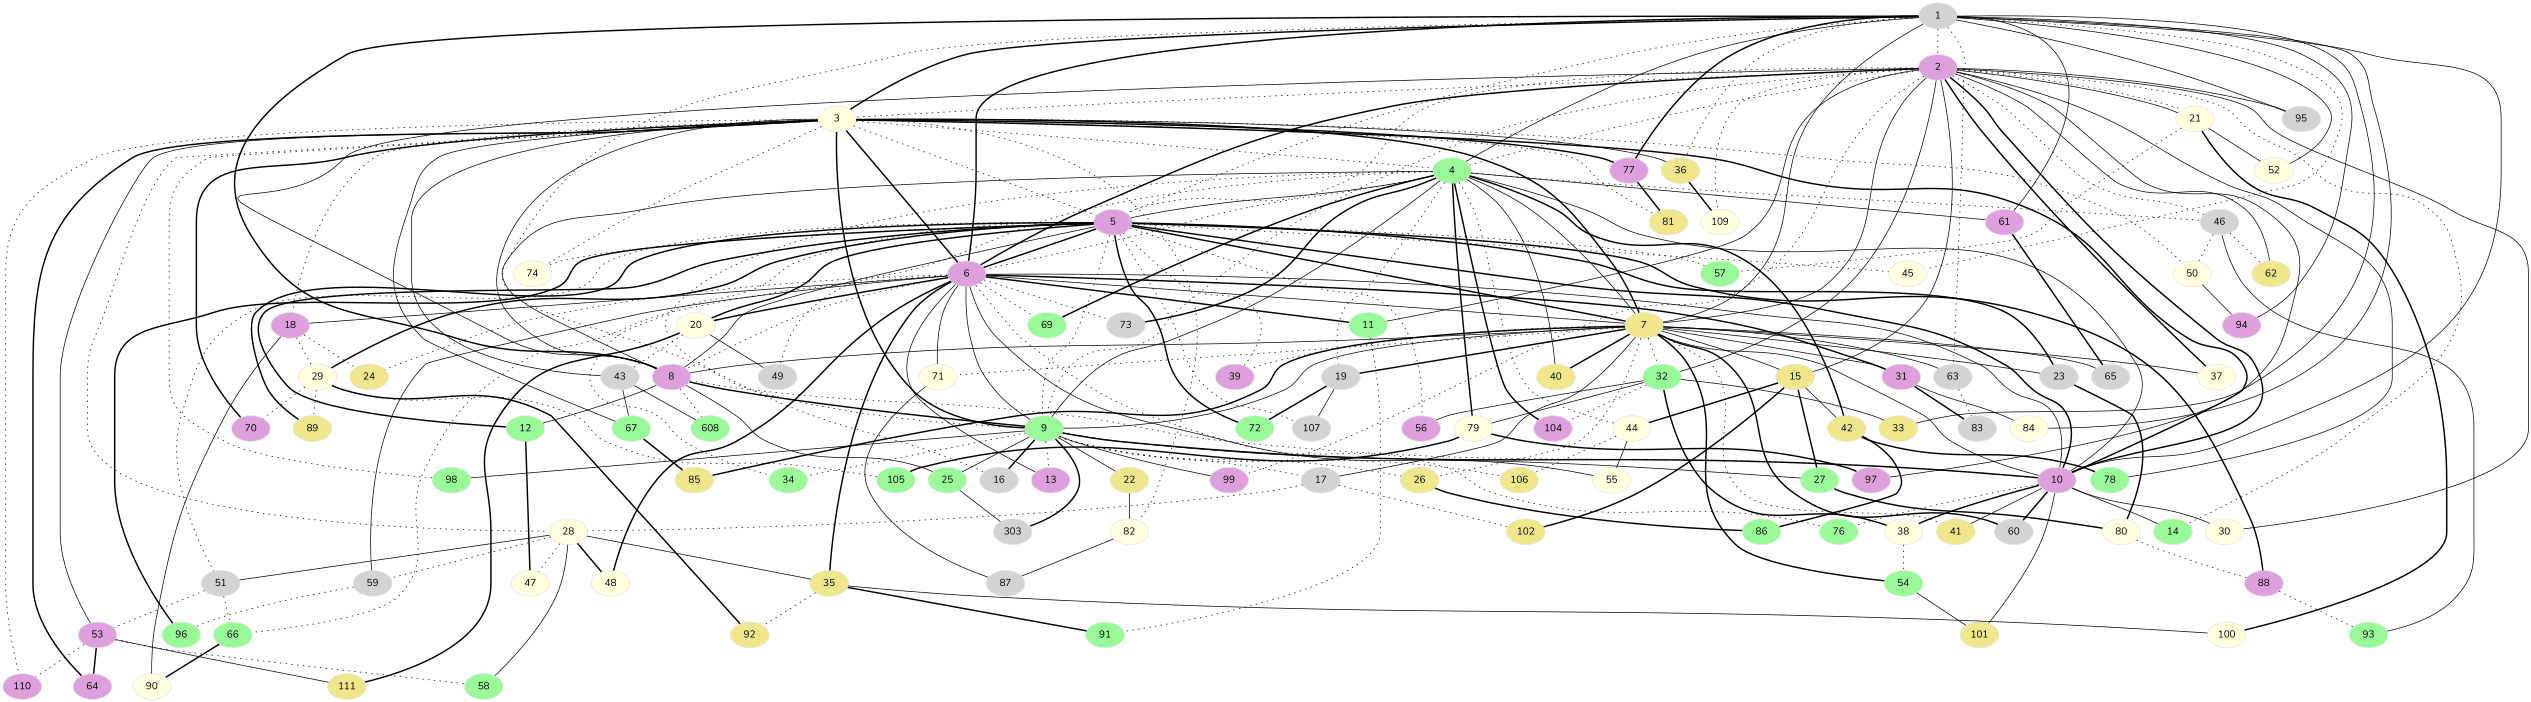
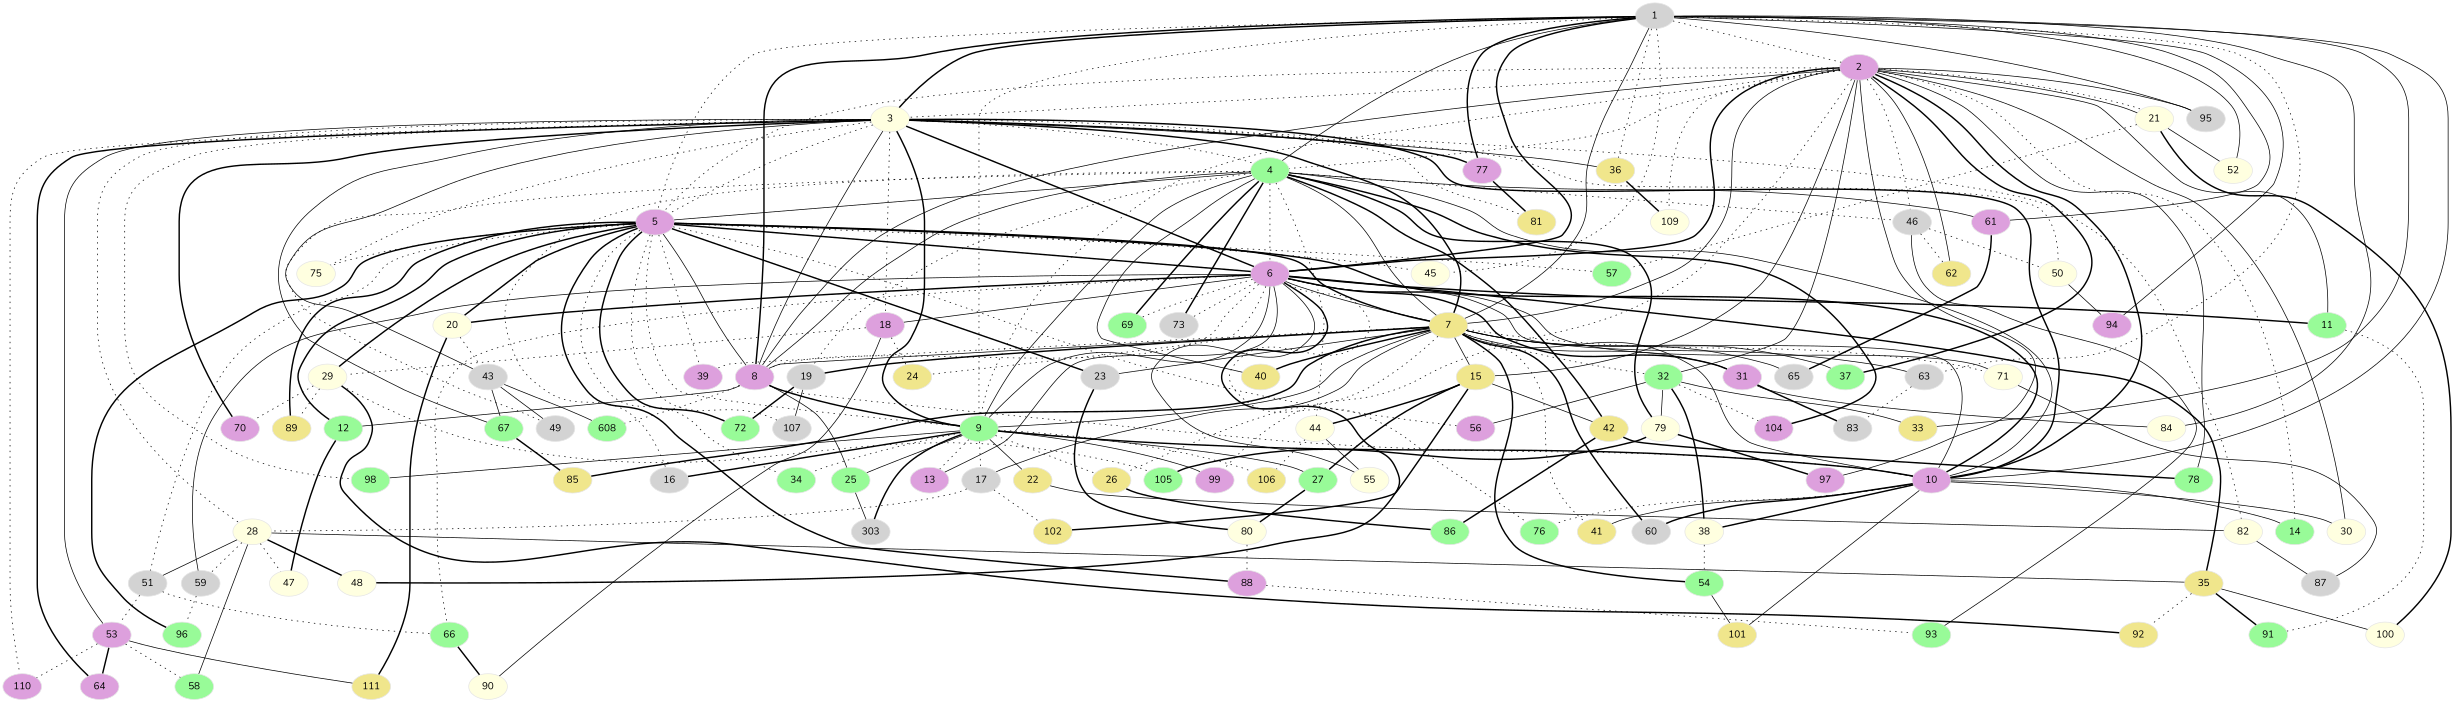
(532, 274) -> (316, 274)
(737, 351) -> (522, 403)
(2217, 377) -> (1845, 377)
